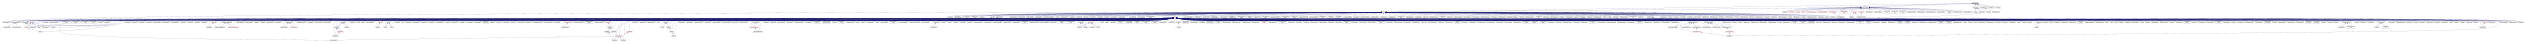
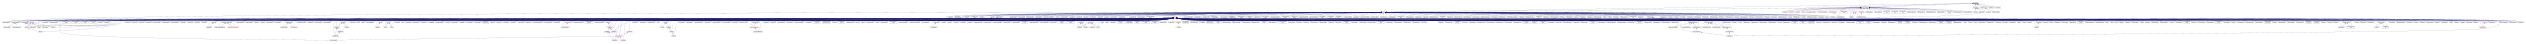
(1433, 22) -> none
